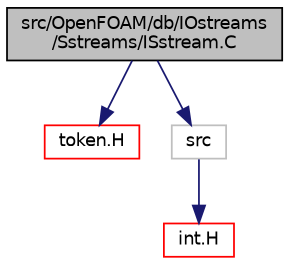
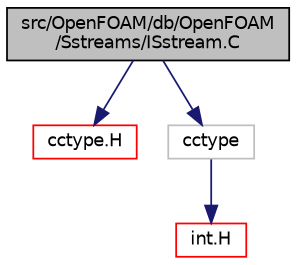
(145, 34) -> (148, 34)
(92, 142) -> (85, 142)
(199, 142) -> (211, 142)
